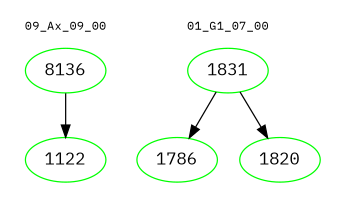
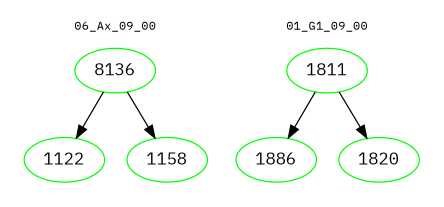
(66, 27) -> (116, 27)
(229, 27) -> (328, 27)
(228, 71) -> (327, 71)
none -> (167, 160)
(177, 160) -> (276, 160)
